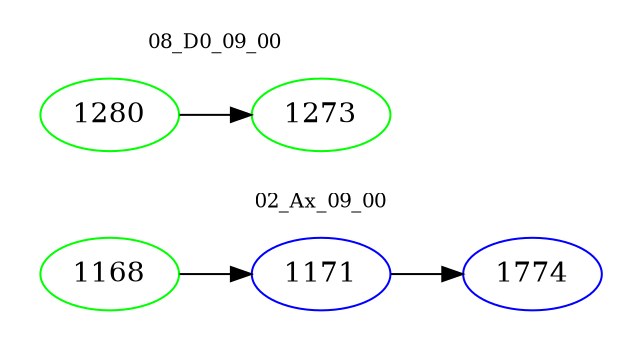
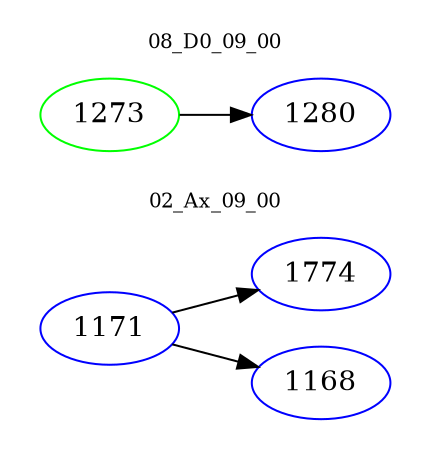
(110, 115) -> (321, 115)
(205, 115) -> (205, 115)
(110, 274) -> (321, 383)
(205, 274) -> (205, 353)
